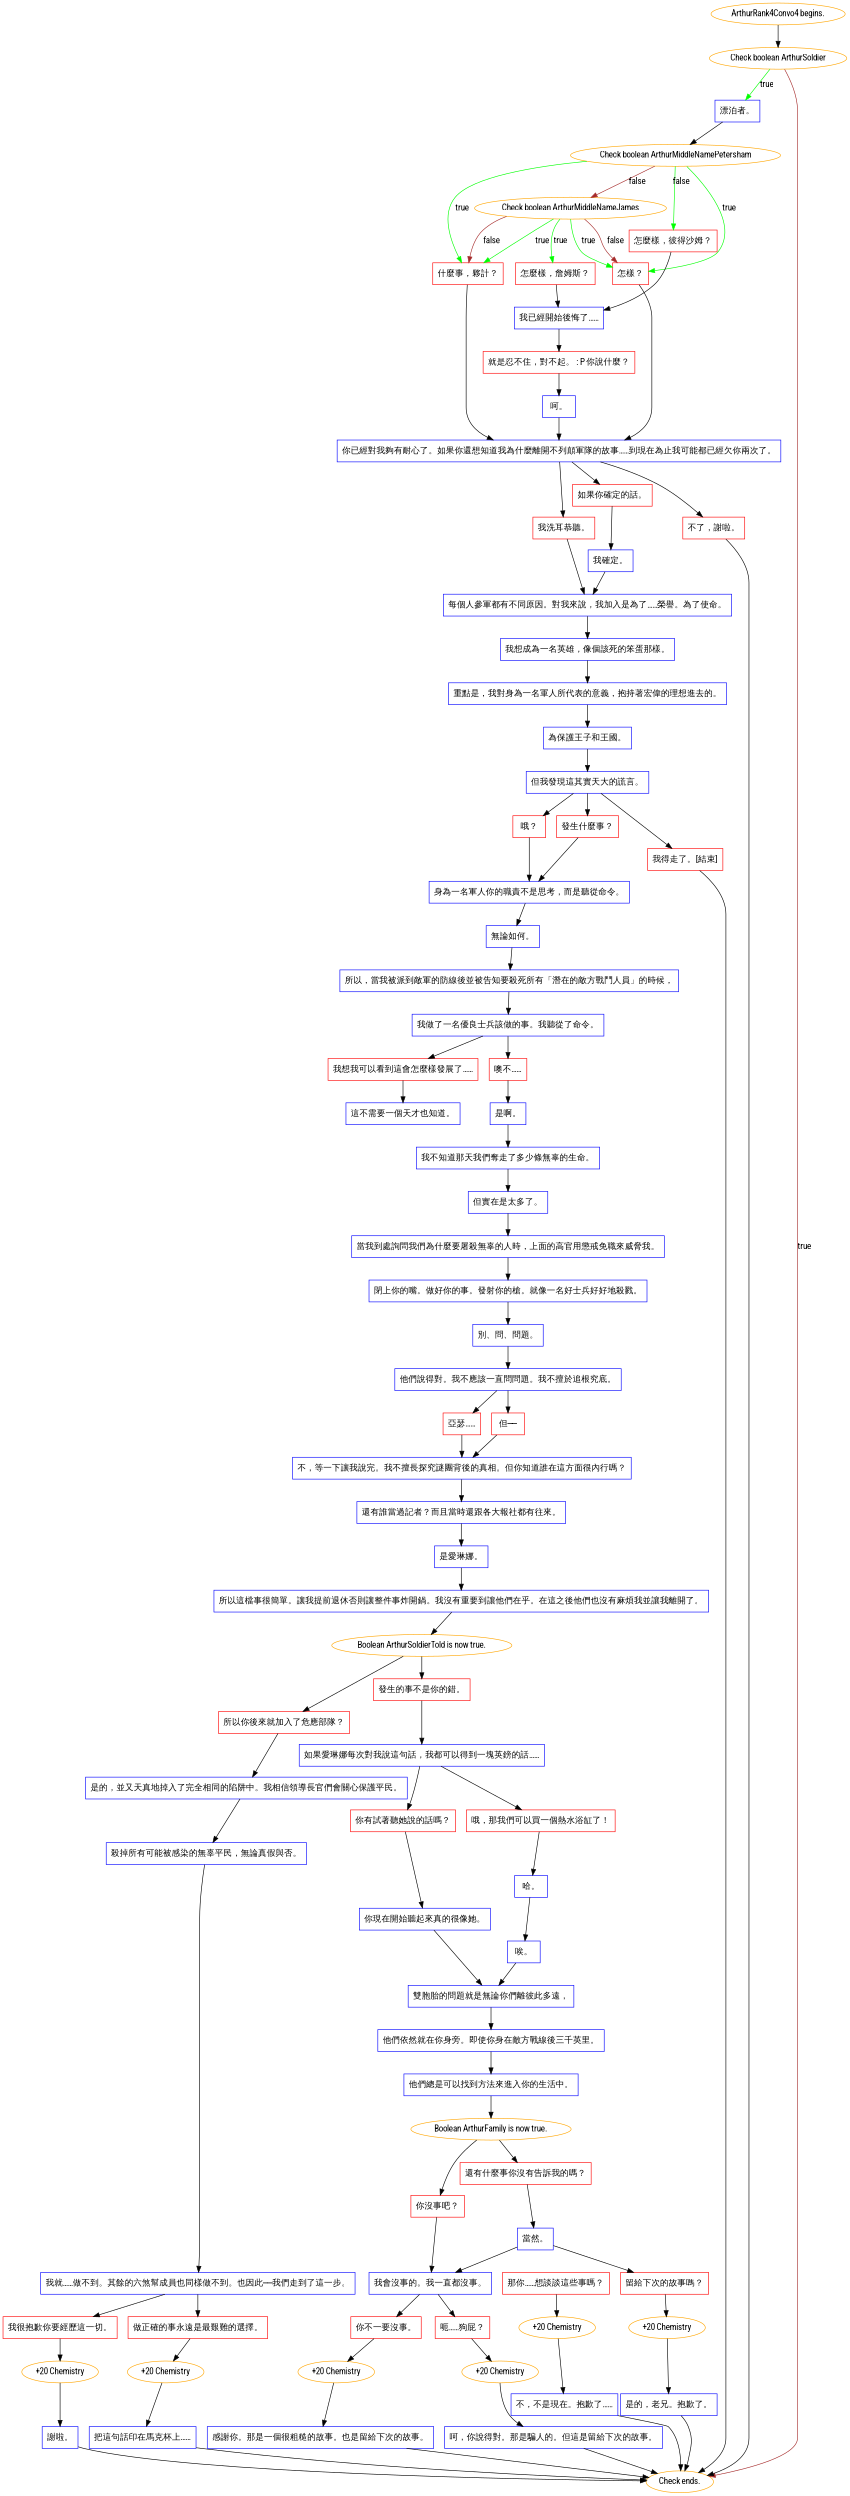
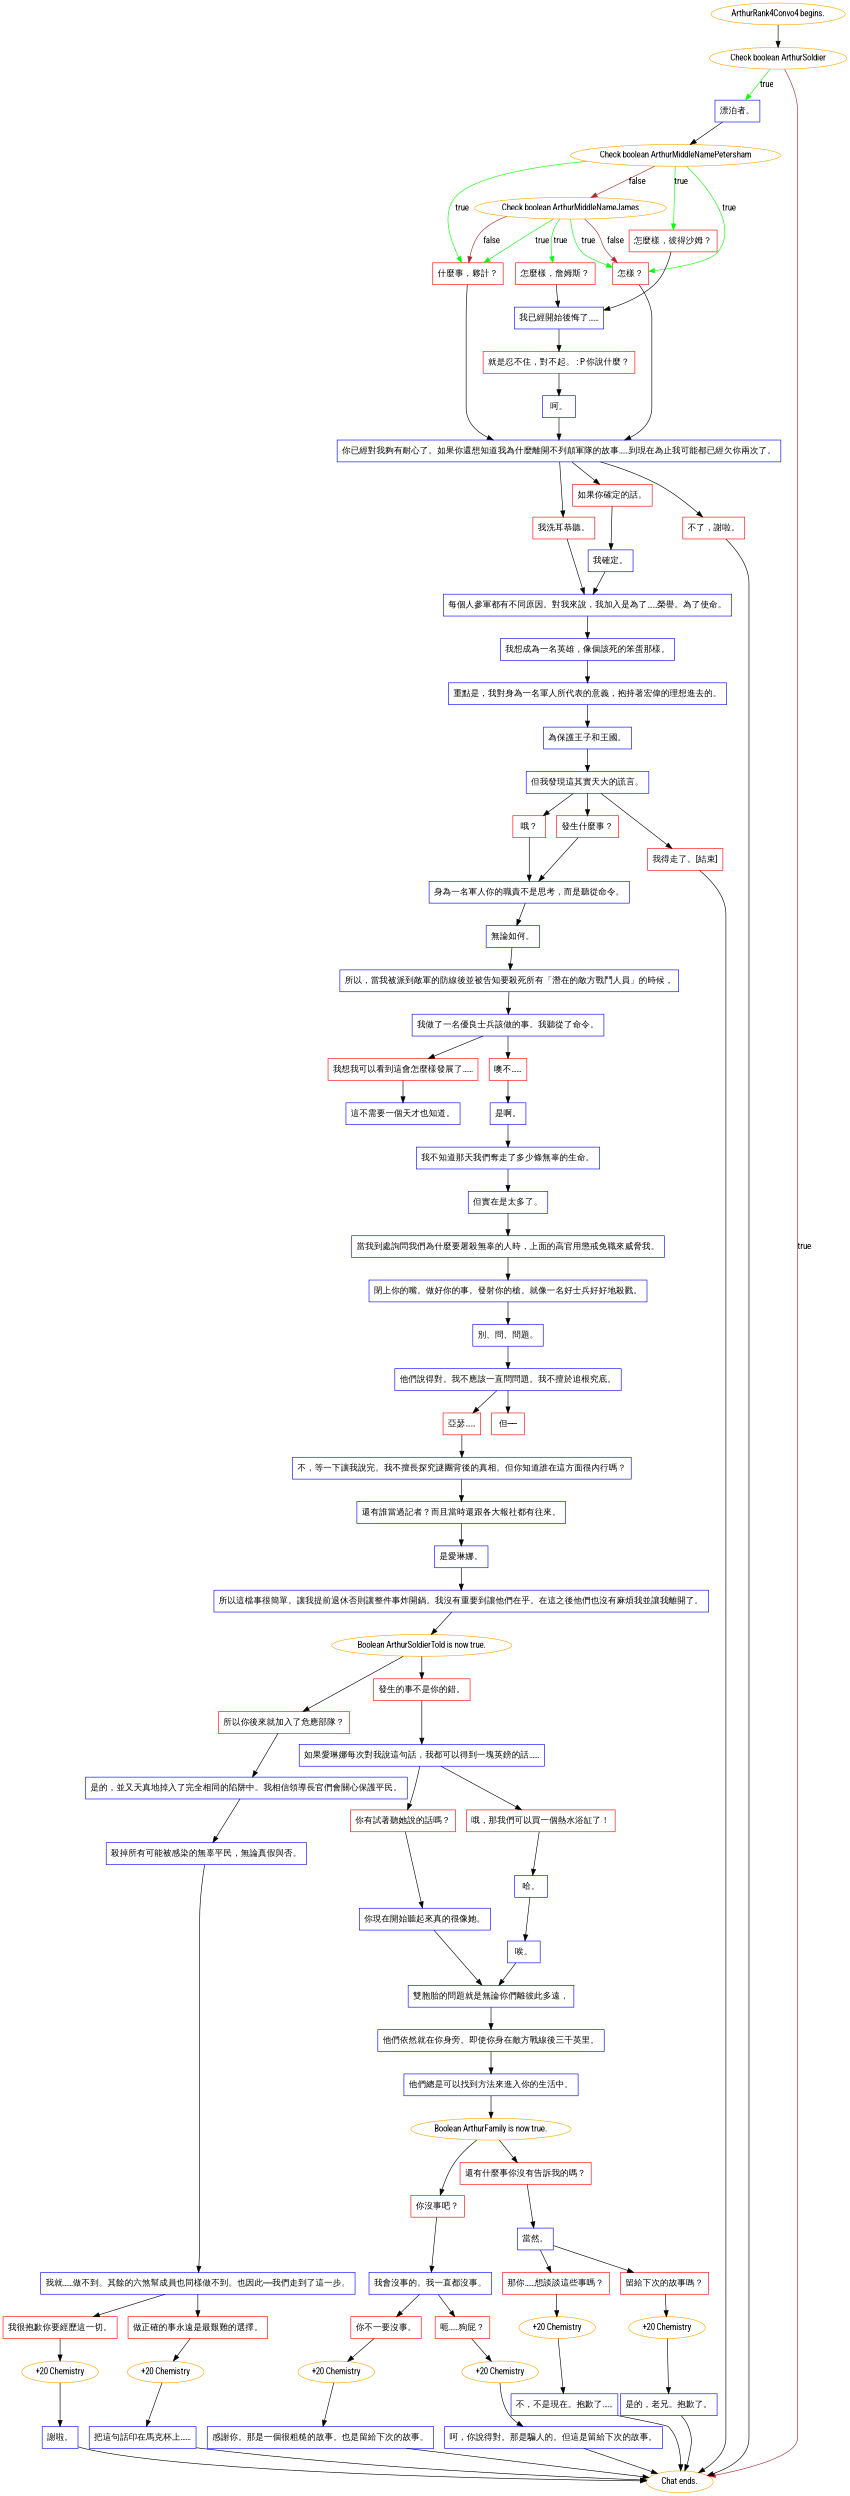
(681, 182) -> (681, 182)
(487, 1444) -> none
(489, 2259) -> (544, 2258)
(680, 2482) -> (680, 2482)
